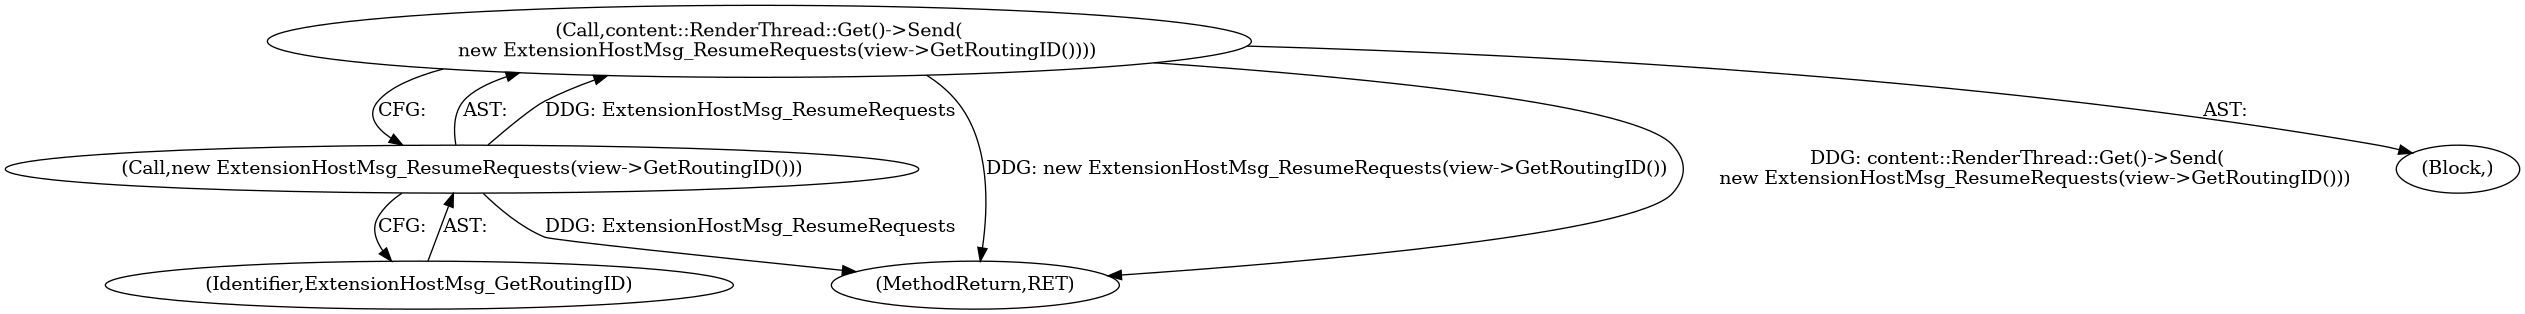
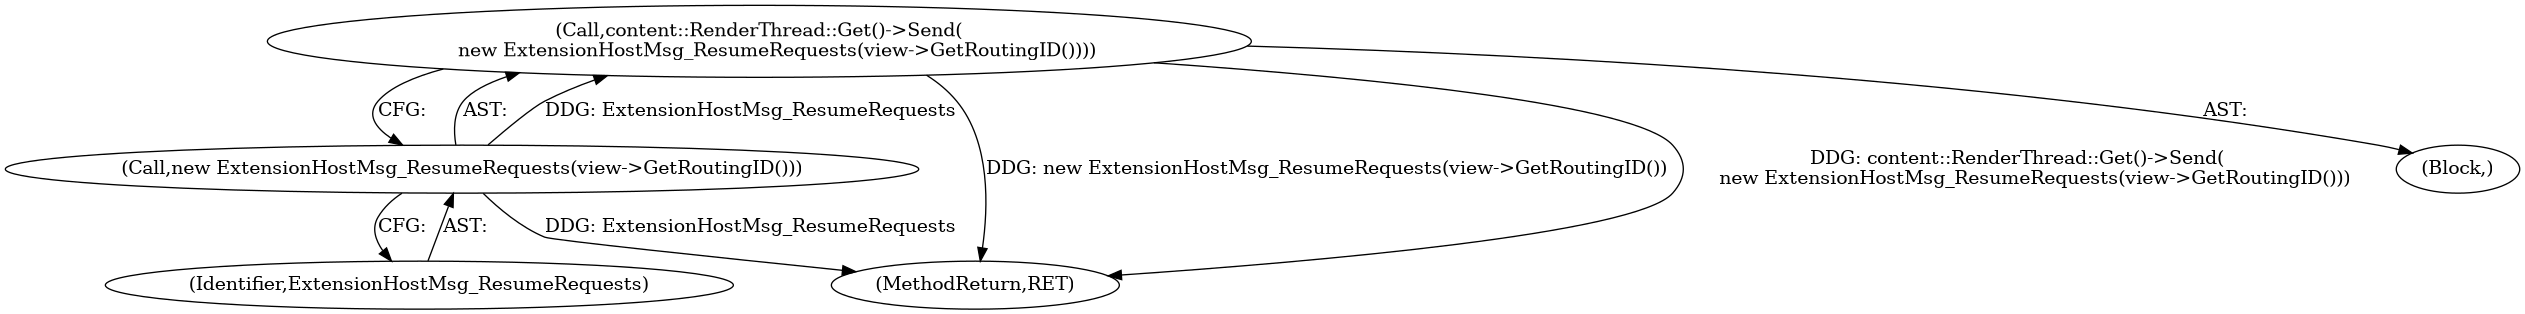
(419, 285) -> (419, 285)
